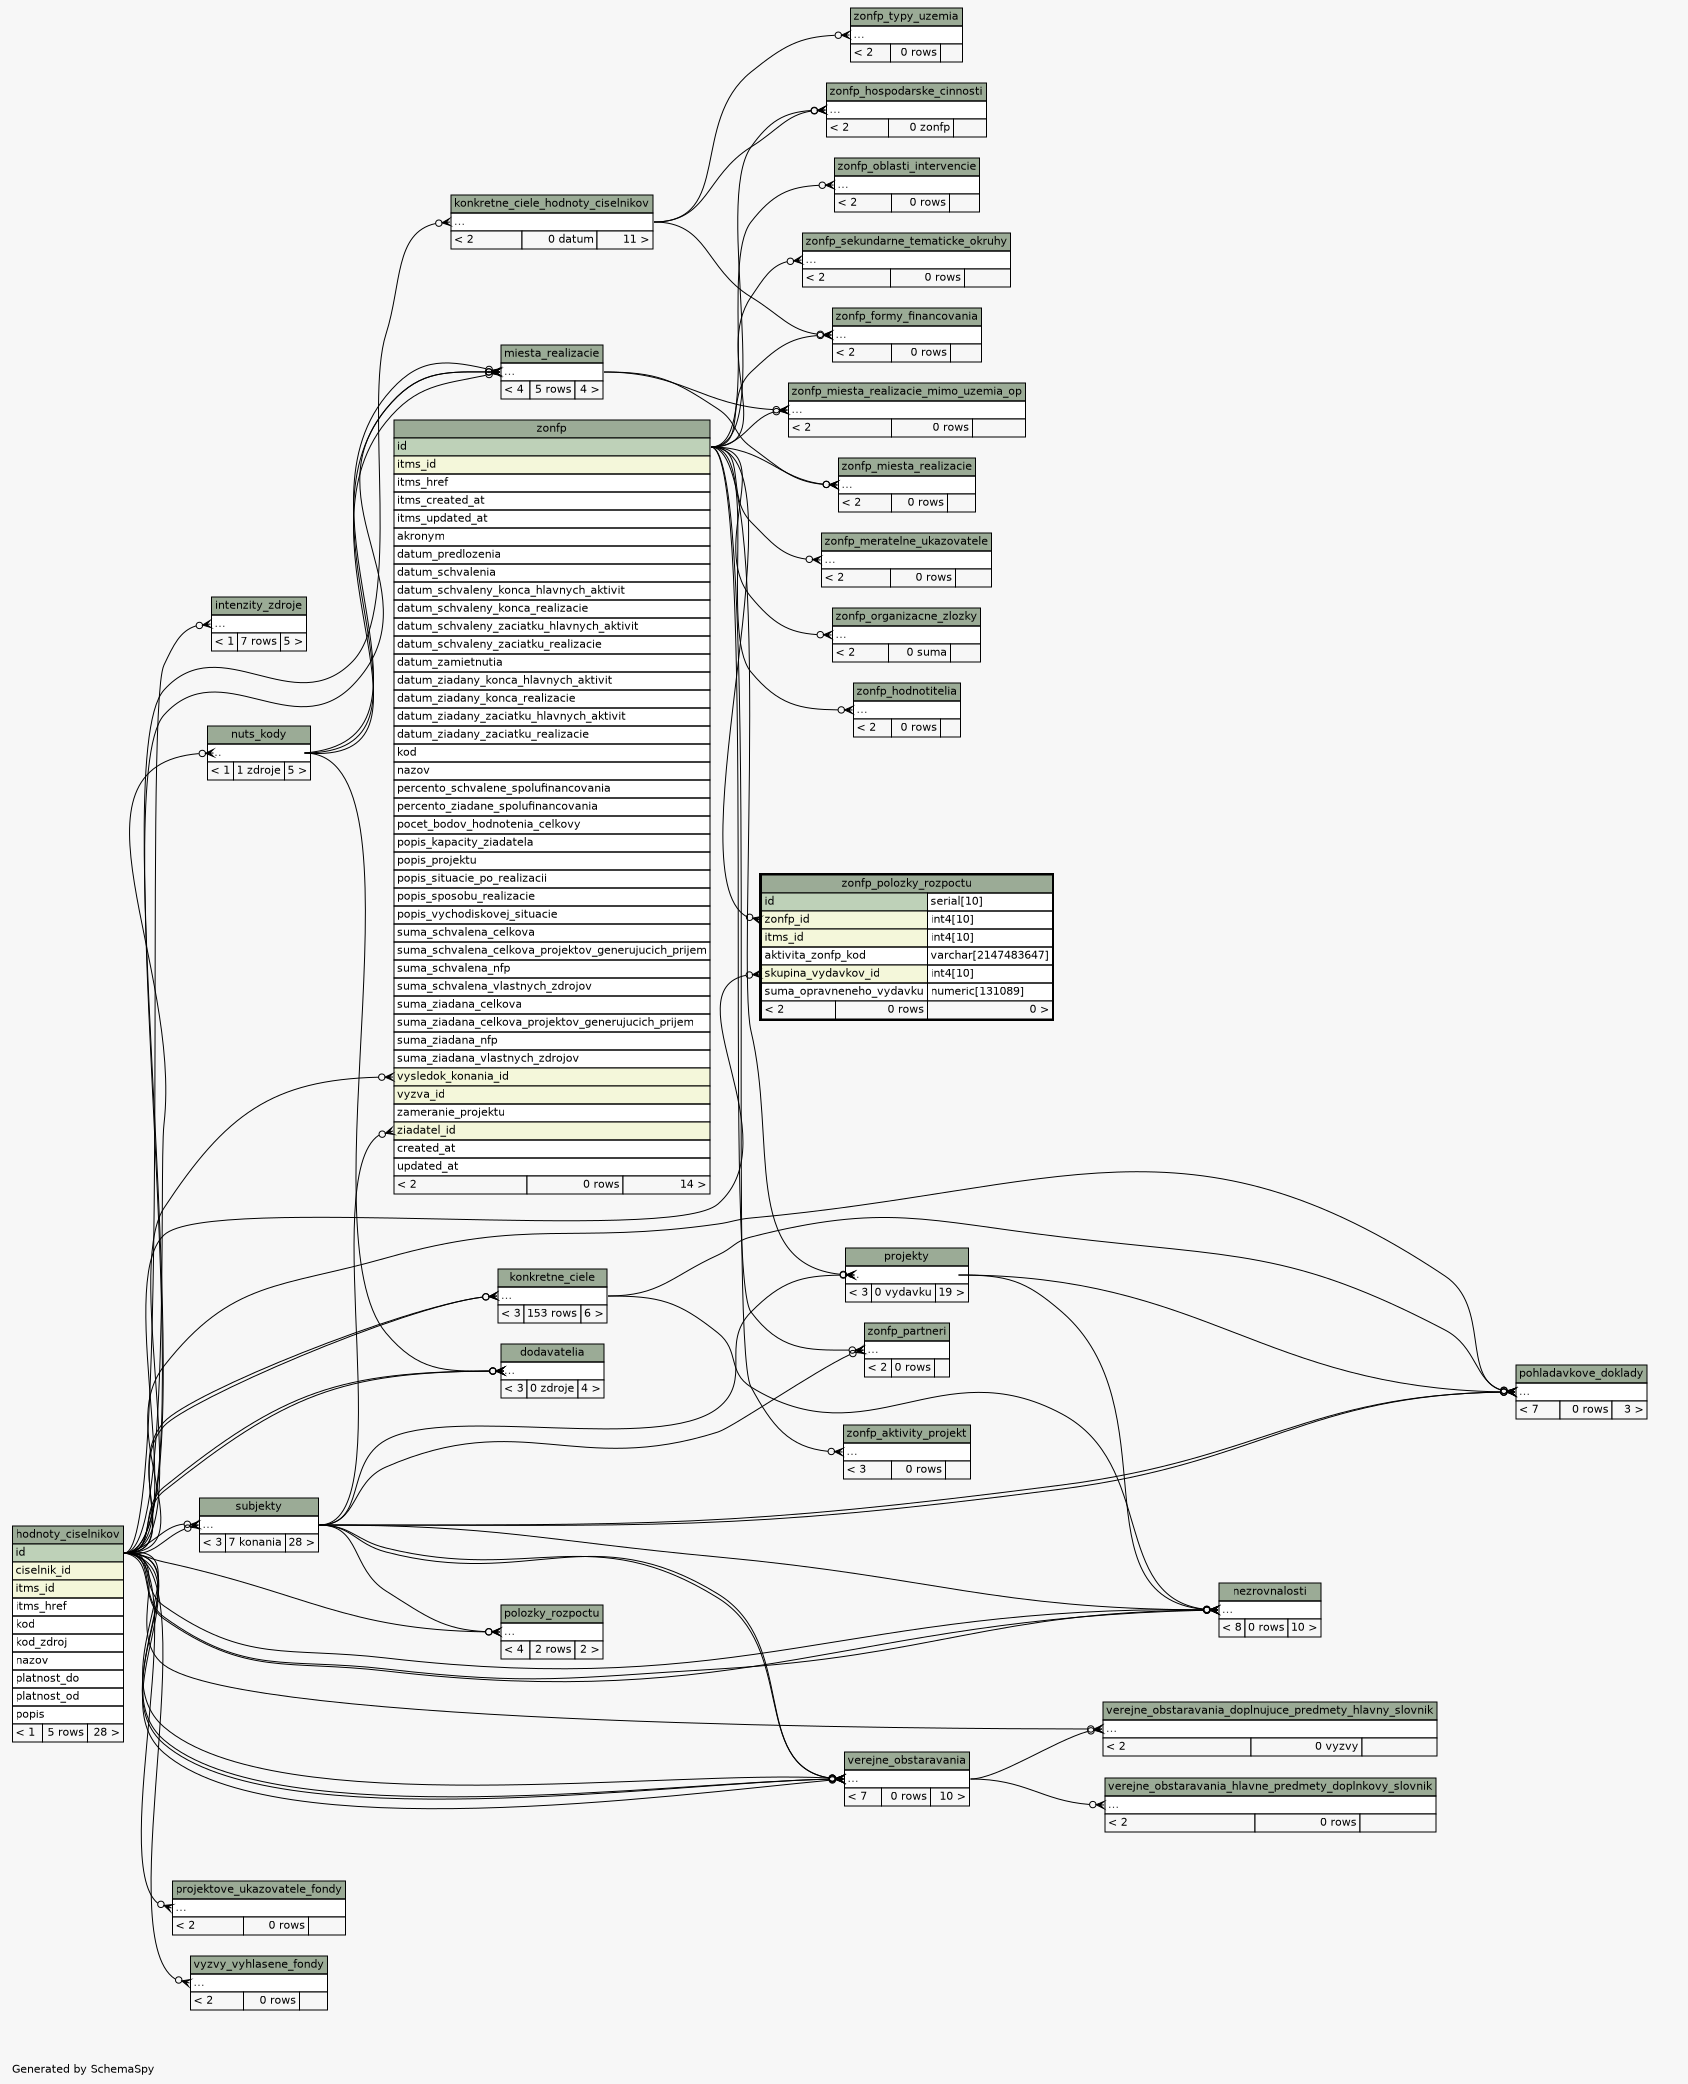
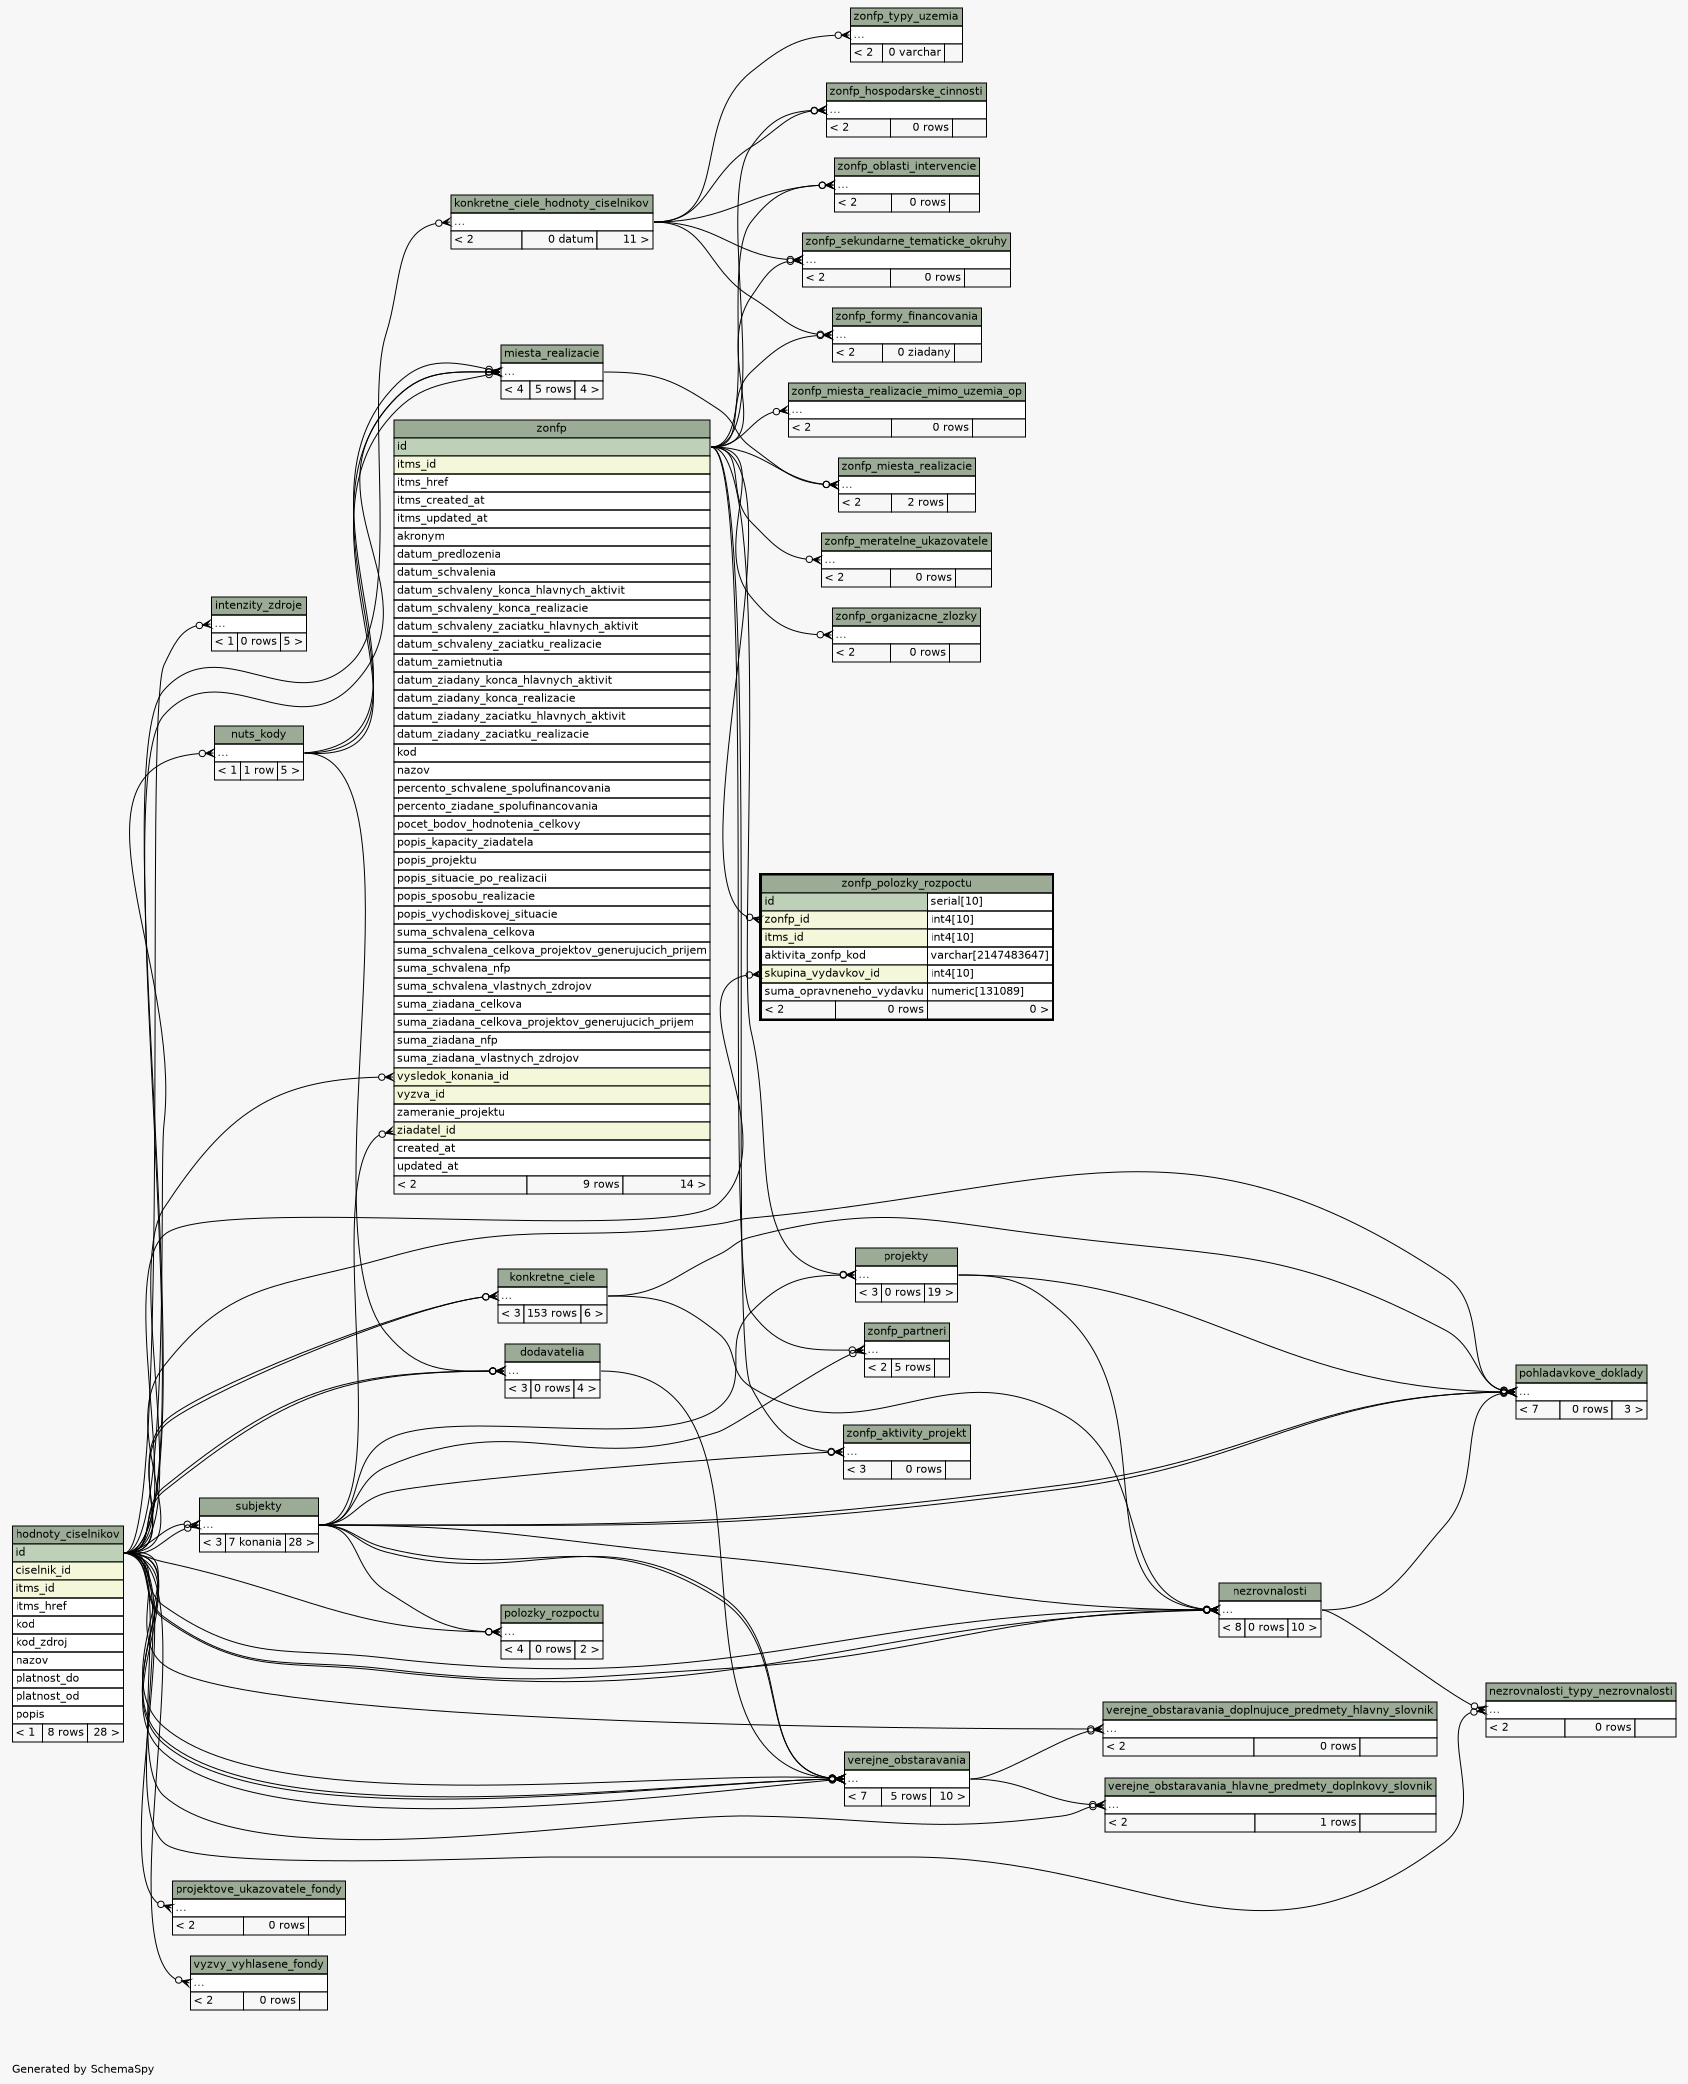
(919, 52) -> (915, 52)
(930, 128) -> (931, 128)
none -> (745, 203)
none -> (721, 238)
(929, 352) -> (924, 352)
(709, 396) -> none
(926, 502) -> (926, 502)
(259, 642) -> (259, 642)
(927, 652) -> (928, 652)
(906, 710) -> none
(259, 770) -> (259, 770)
(602, 1184) -> (602, 1184)
(904, 1292) -> (903, 1292)
(913, 1368) -> (913, 1368)
(552, 1388) -> (552, 1388)
none -> (569, 1471)
none -> (1443, 1528)
none -> (722, 1568)
(554, 1650) -> (554, 1650)
none -> (1581, 1710)
(66, 1732) -> (66, 1732)
(1337, 1746) -> (1338, 1746)
(909, 1796) -> (909, 1796)
(1338, 1822) -> (1338, 1822)
none -> (496, 1834)
